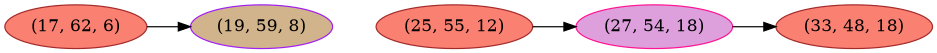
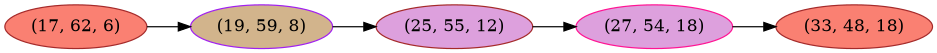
none -> (348, 27)
(454, 27) -> (454, 27)
